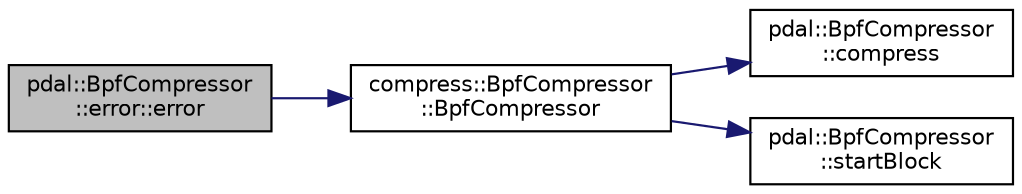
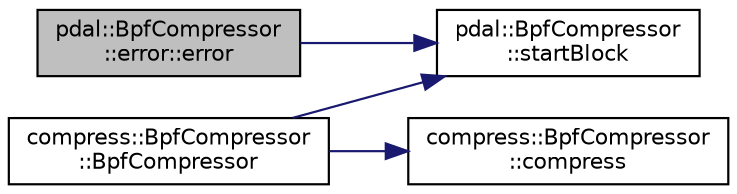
(882, 43) -> (568, 151)
(300, 98) -> (357, 43)
